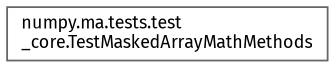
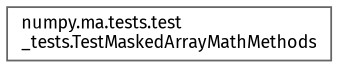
(167, 34) -> (169, 34)
